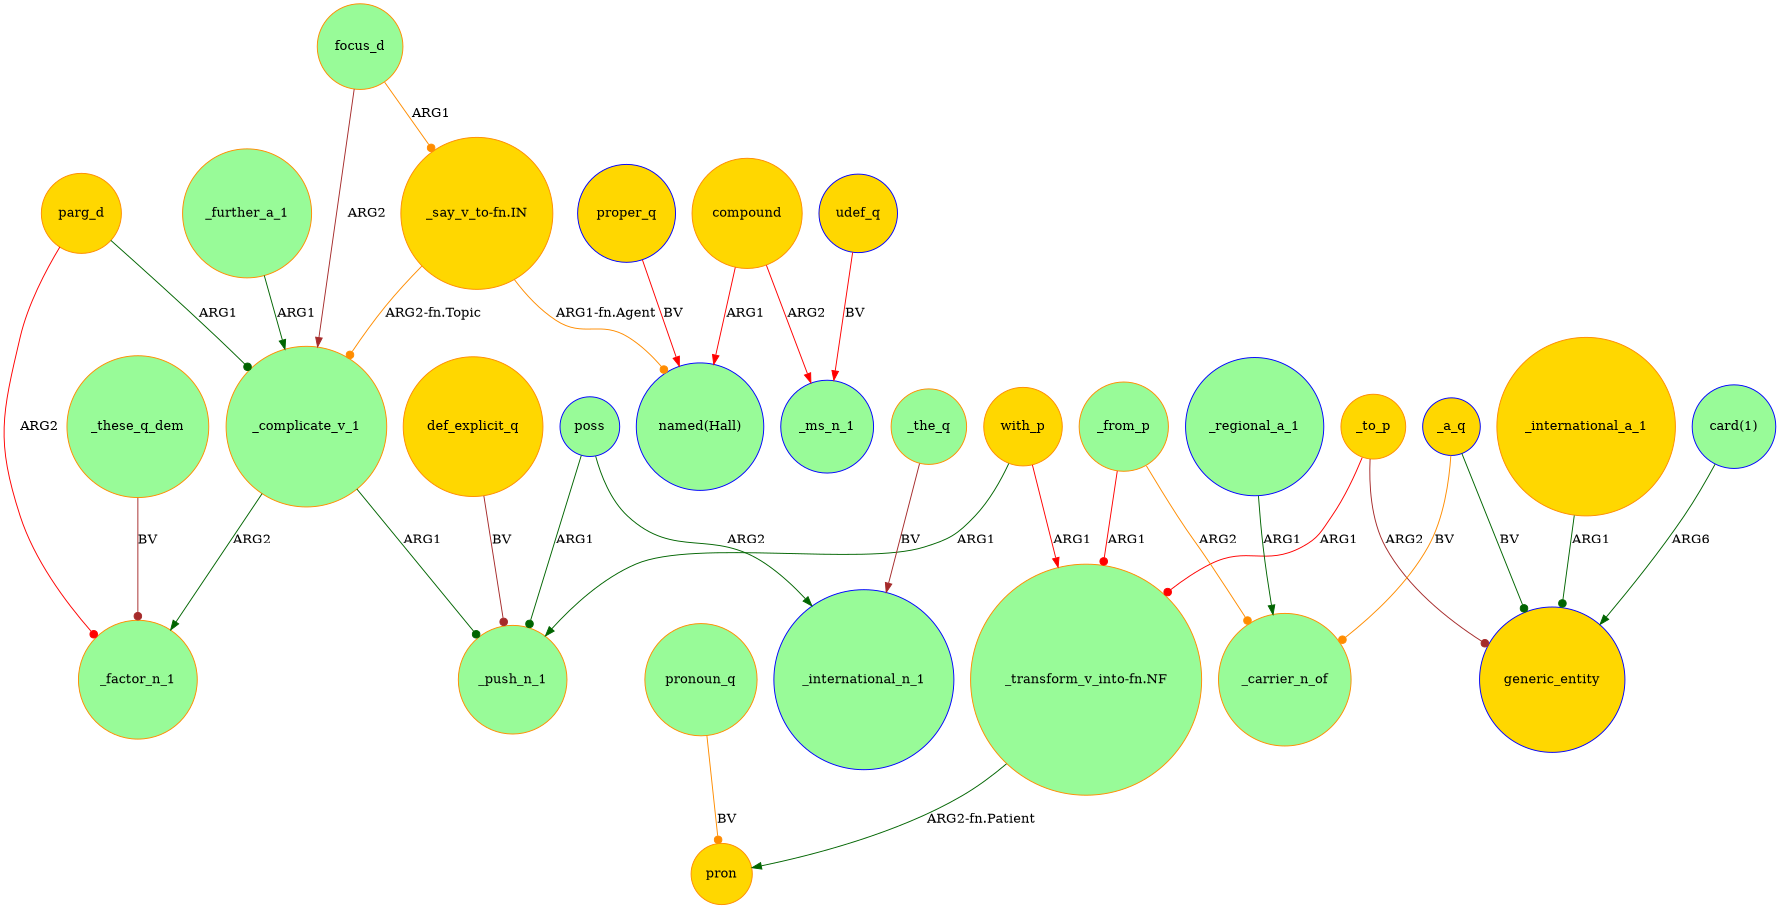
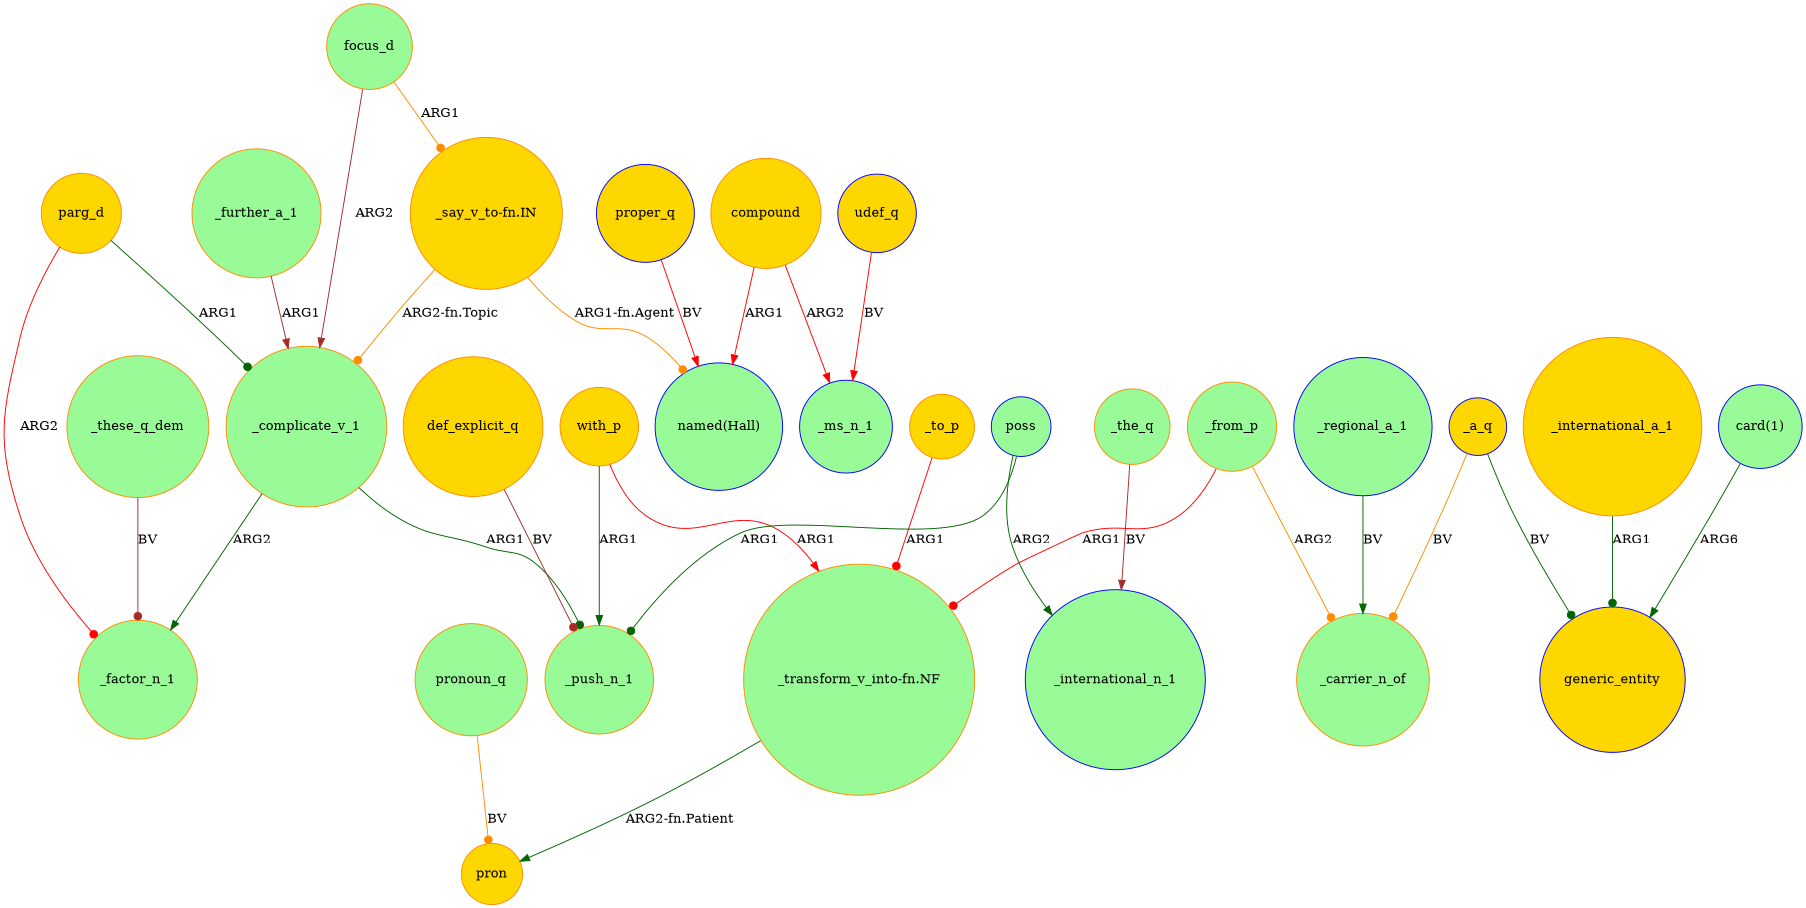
(273, 308) -> (279, 308)
(1282, 540) -> (1373, 540)
(1398, 566) -> none
